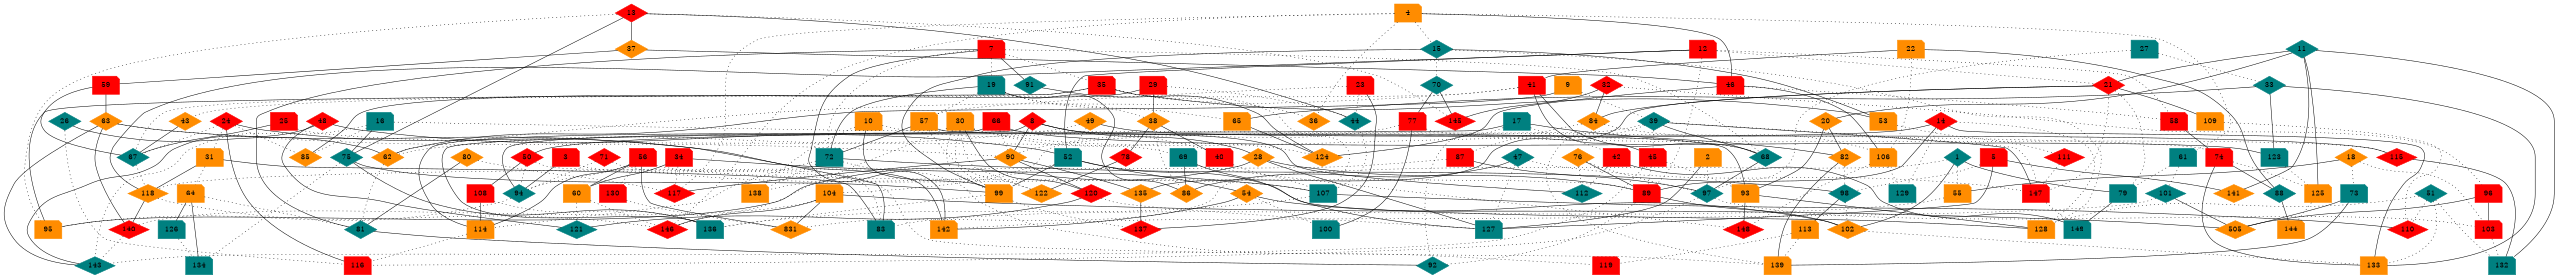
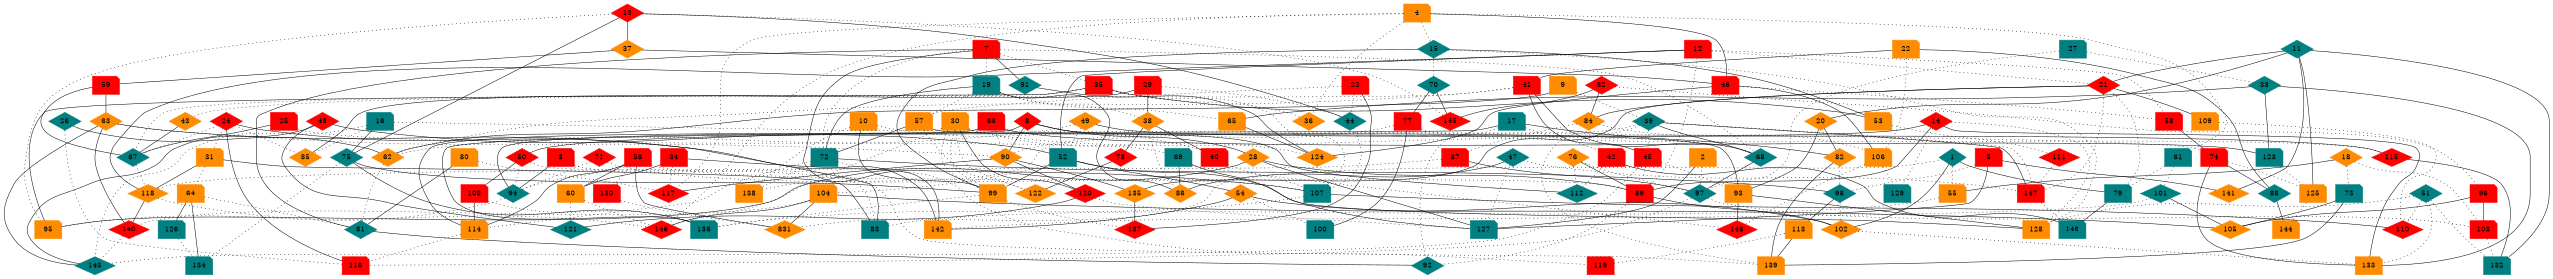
(467, 157) -> (464, 157)
(2235, 230) -> (2230, 230)
(1791, 248) -> (1785, 248)
